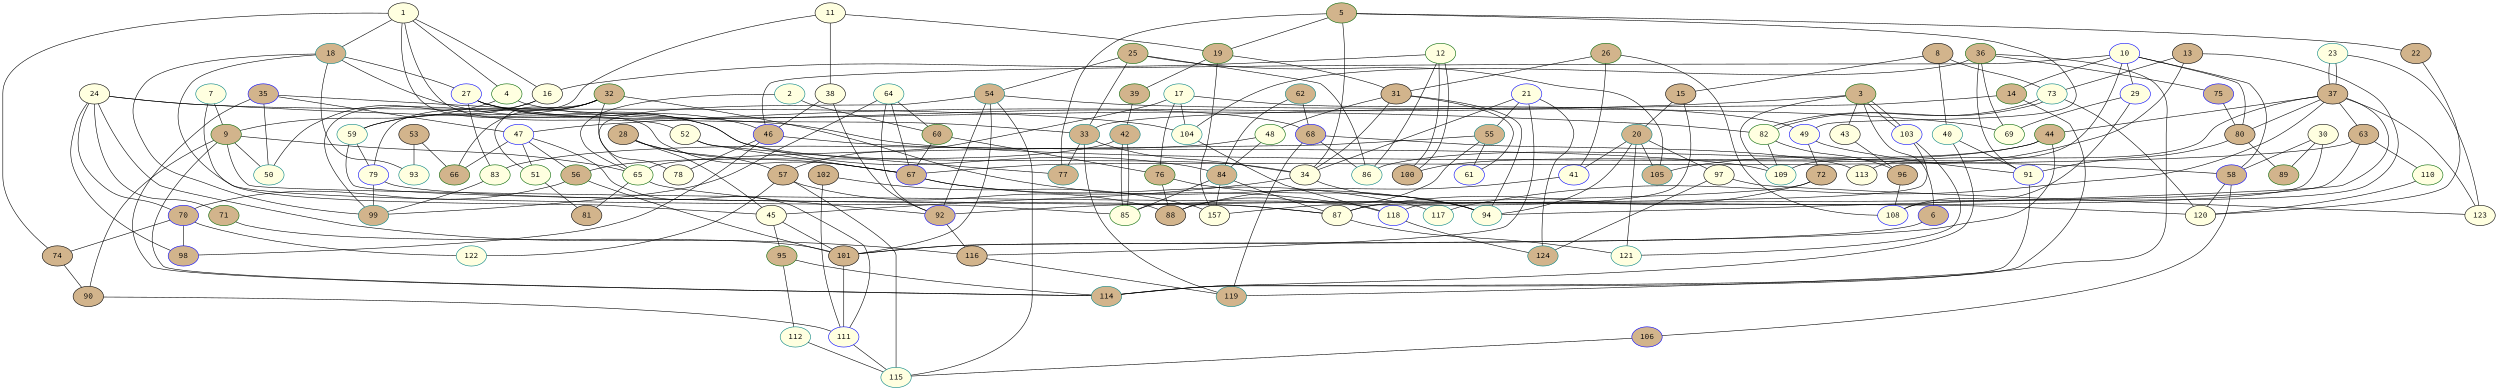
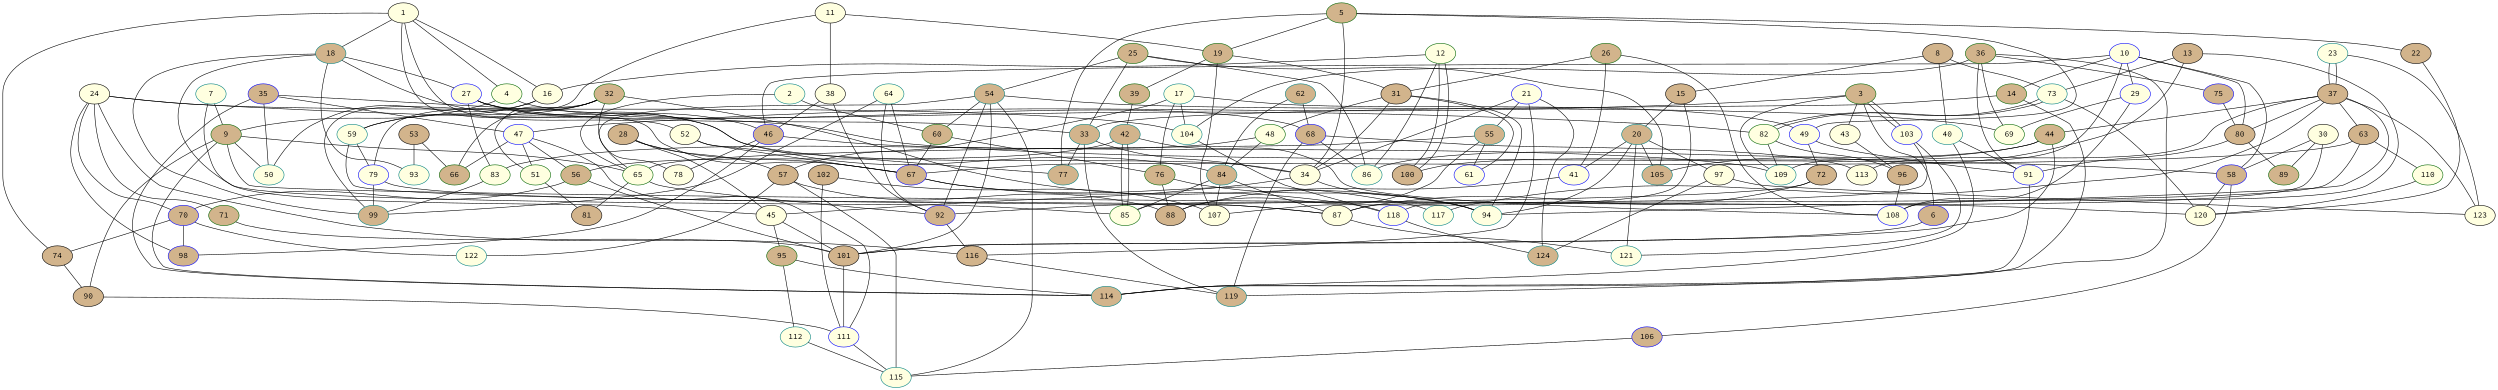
(919, 119) -> (958, 119)
none -> (1596, 207)
(1214, 215) -> (1214, 215)
